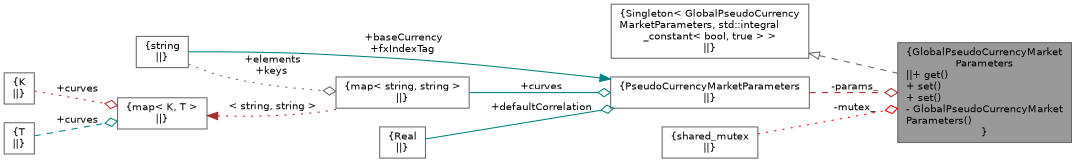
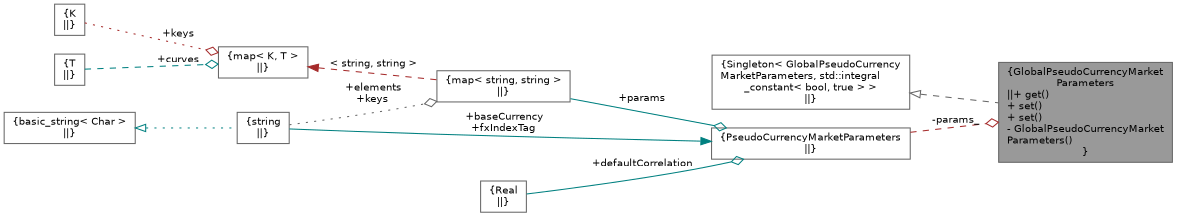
(540, 87) -> (641, 98)
(76, 89) -> (177, 34)
(280, 115) -> (377, 74)
none -> (70, 128)
(710, 143) -> none
